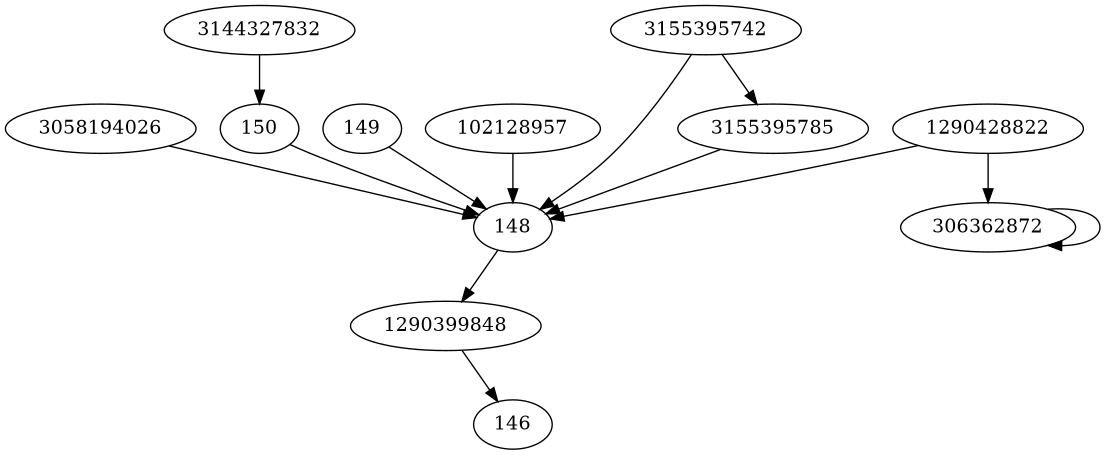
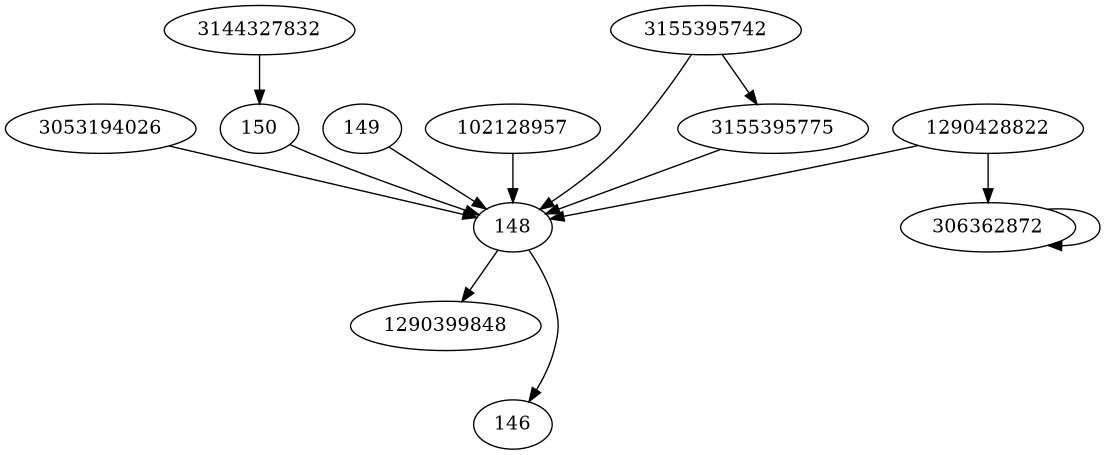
(101, 129) -> (101, 129)
(773, 129) -> (773, 129)
(476, 370) -> (558, 319)
